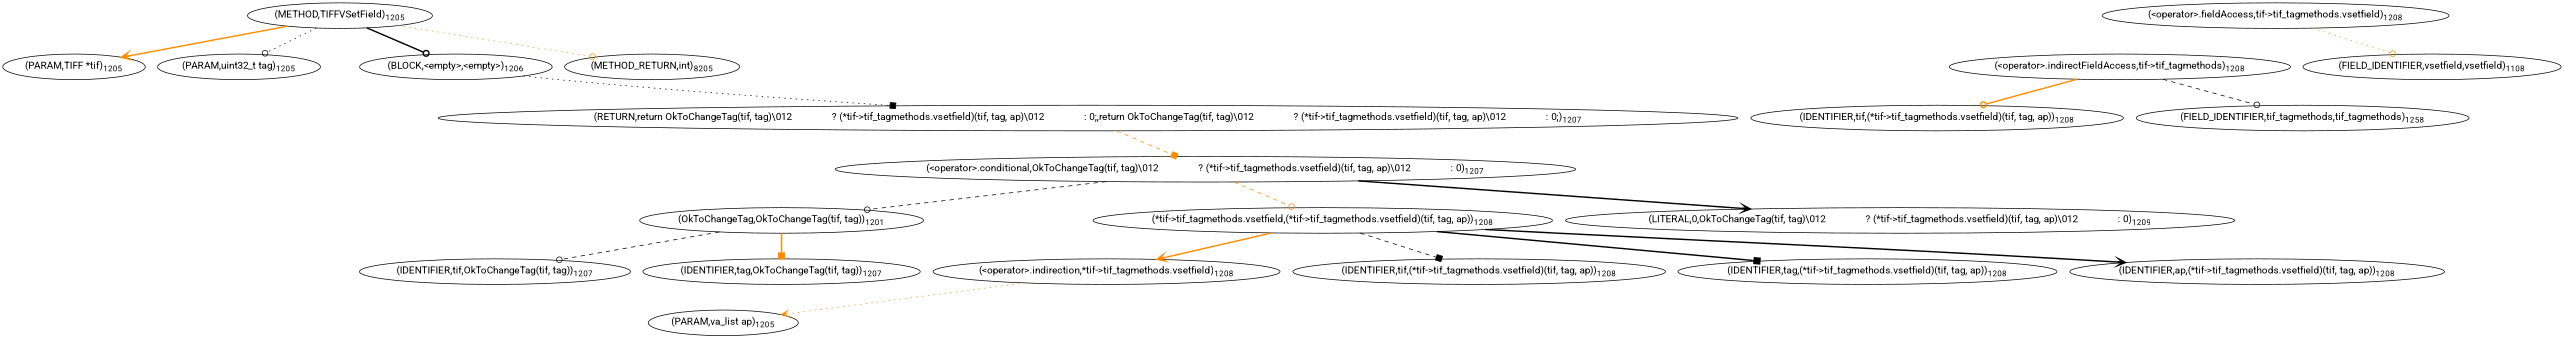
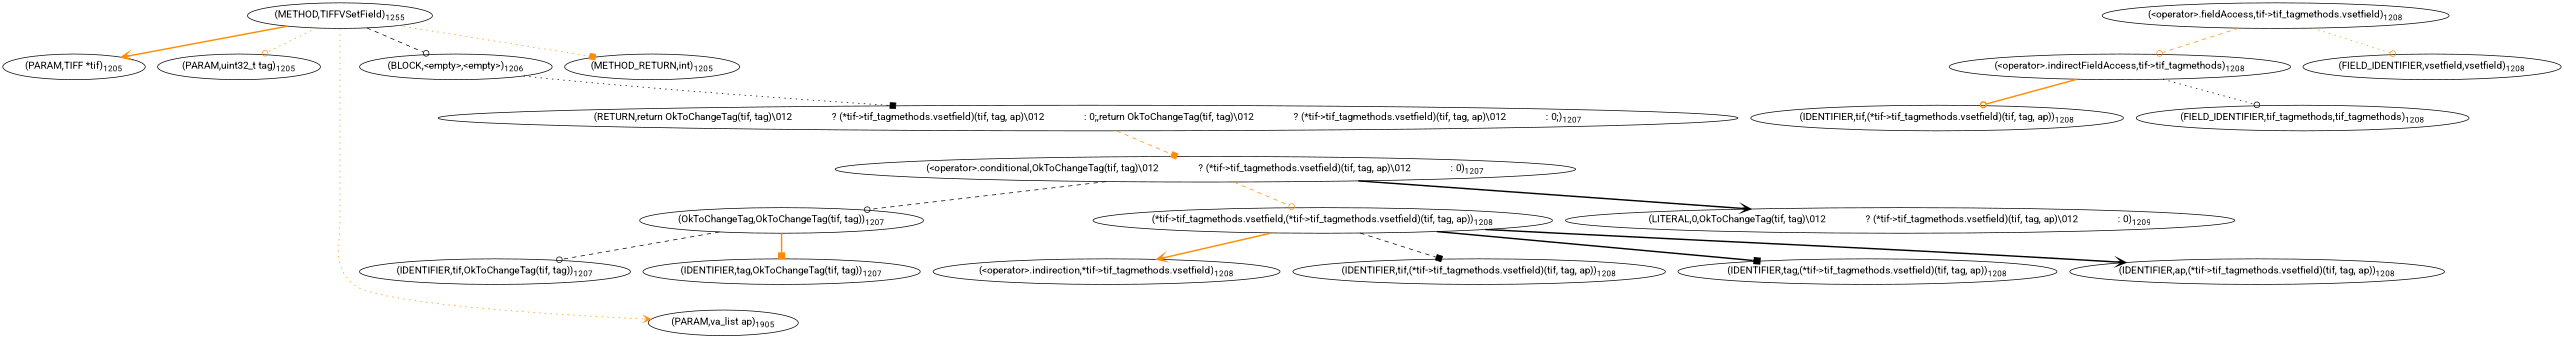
(395, 15) -> (395, 15)
(292, 40) -> (292, 40)
(395, 40) -> (395, 40)
none -> (2201, 40)
(494, 41) -> (494, 41)
(704, 66) -> (704, 66)
(2516, 66) -> (2516, 66)
(2208, 92) -> (2208, 92)
(2415, 117) -> (2415, 117)
(875, 219) -> (875, 219)
(907, 298) -> (368, 291)
(765, 322) -> (765, 322)
